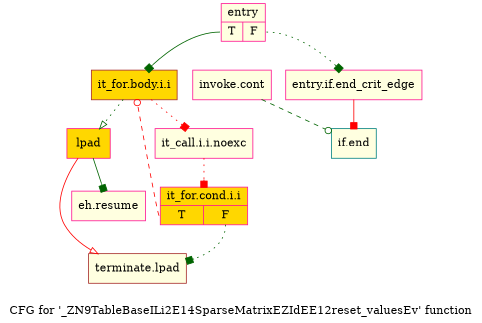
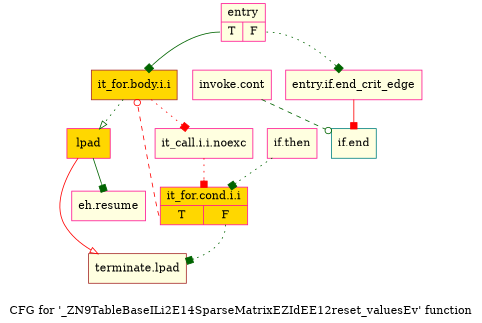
none -> (292, 143)
